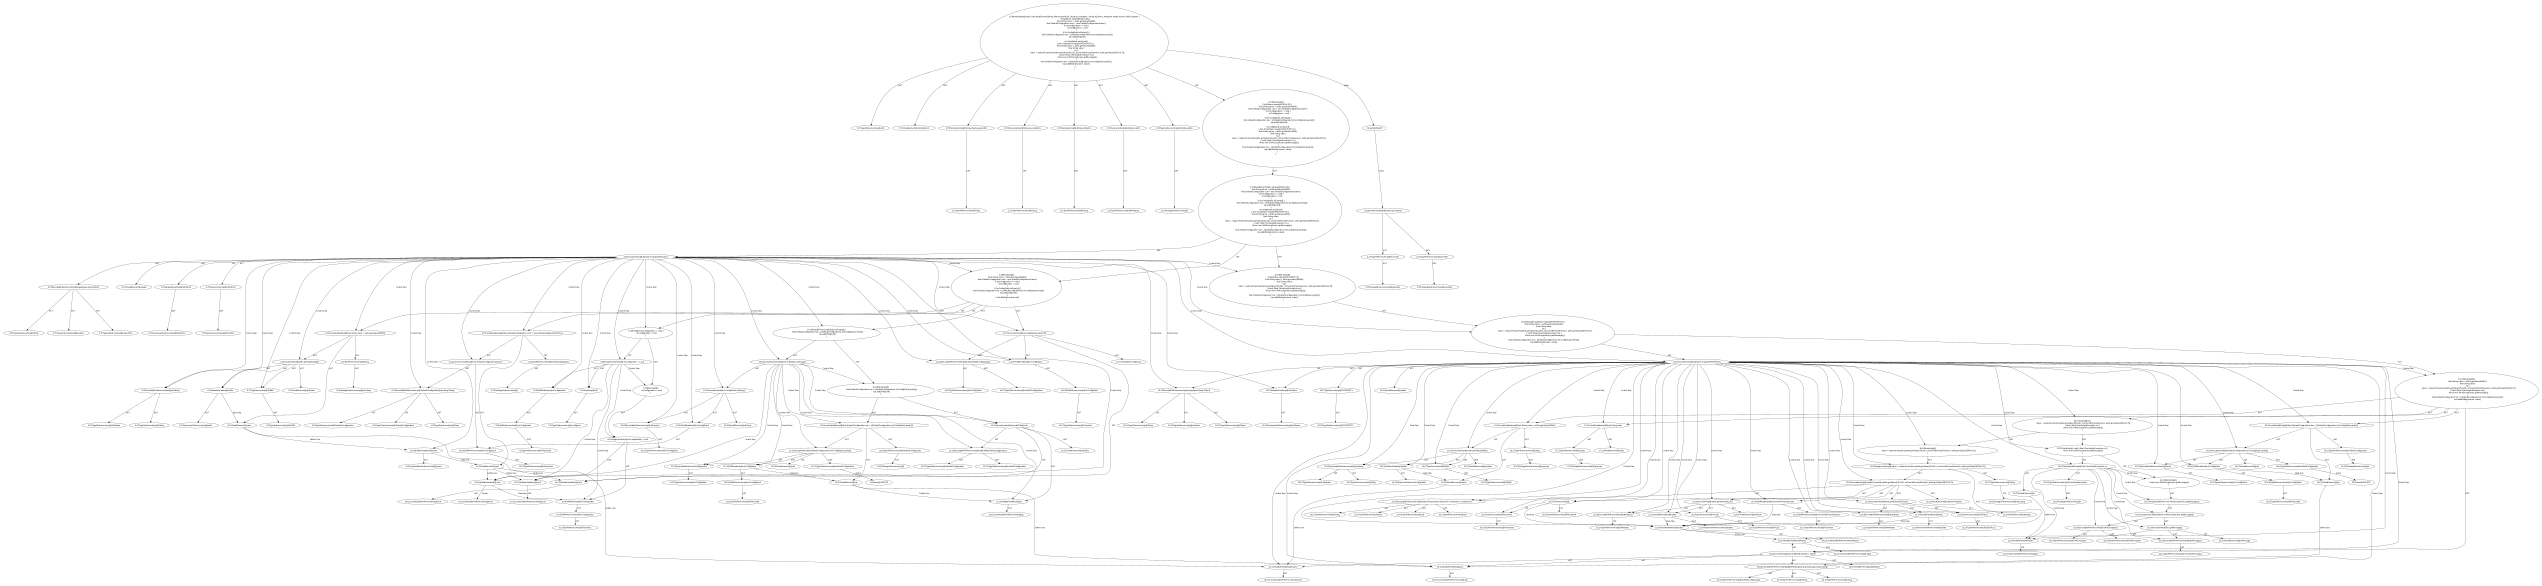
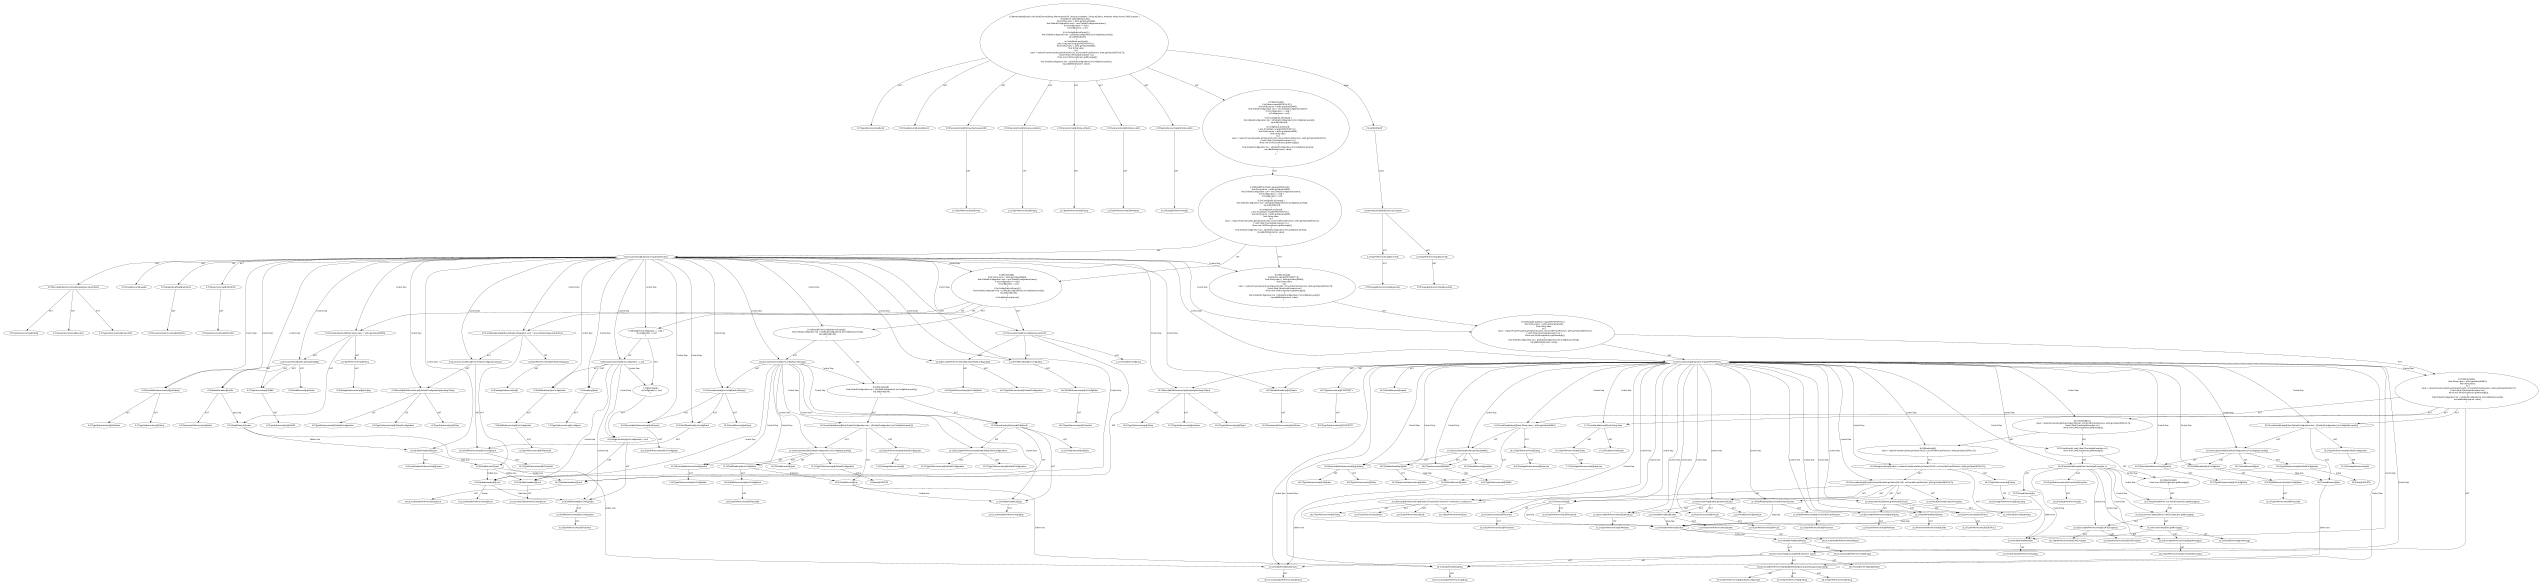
(1414, 425) -> (1414, 425)
(1792, 548) -> (1788, 547)
